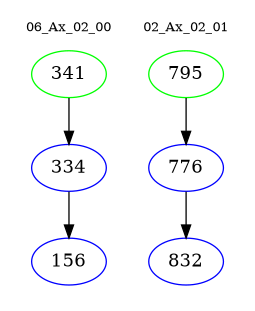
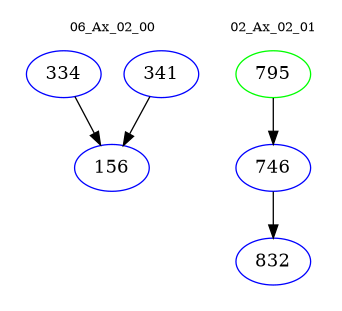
(69, 74) -> (161, 74)
(69, 115) -> (140, 115)
(186, 168) -> (273, 168)
